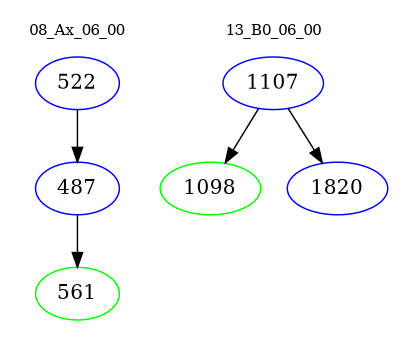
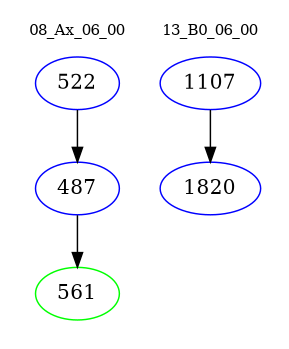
(210, 188) -> none
